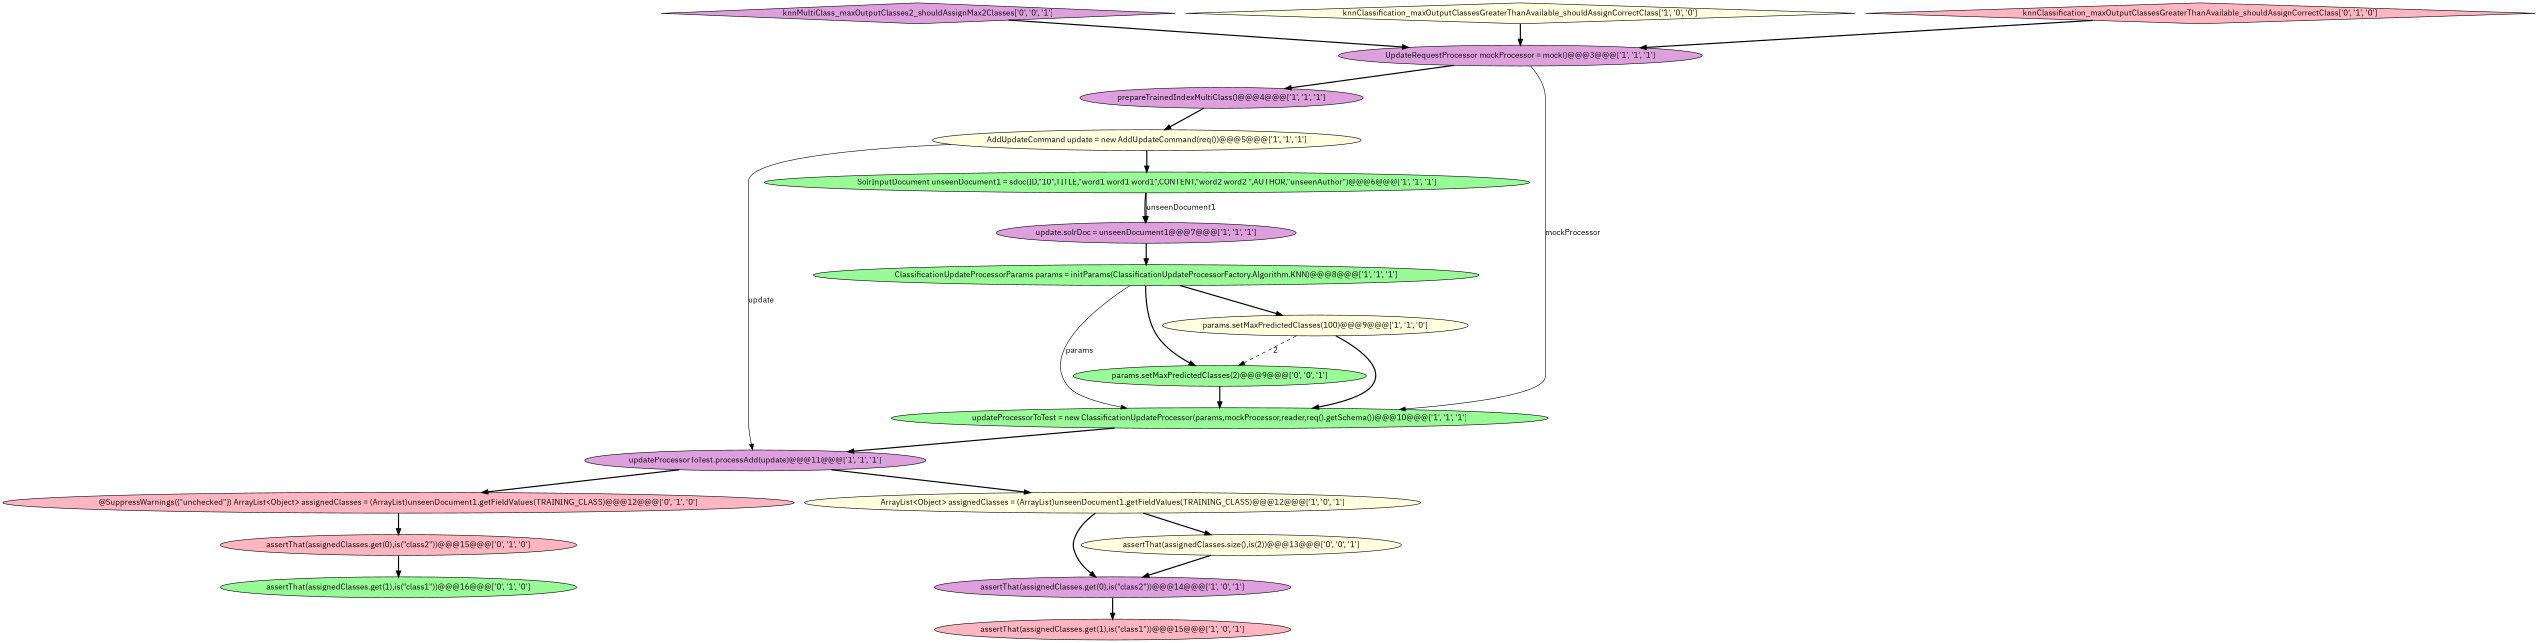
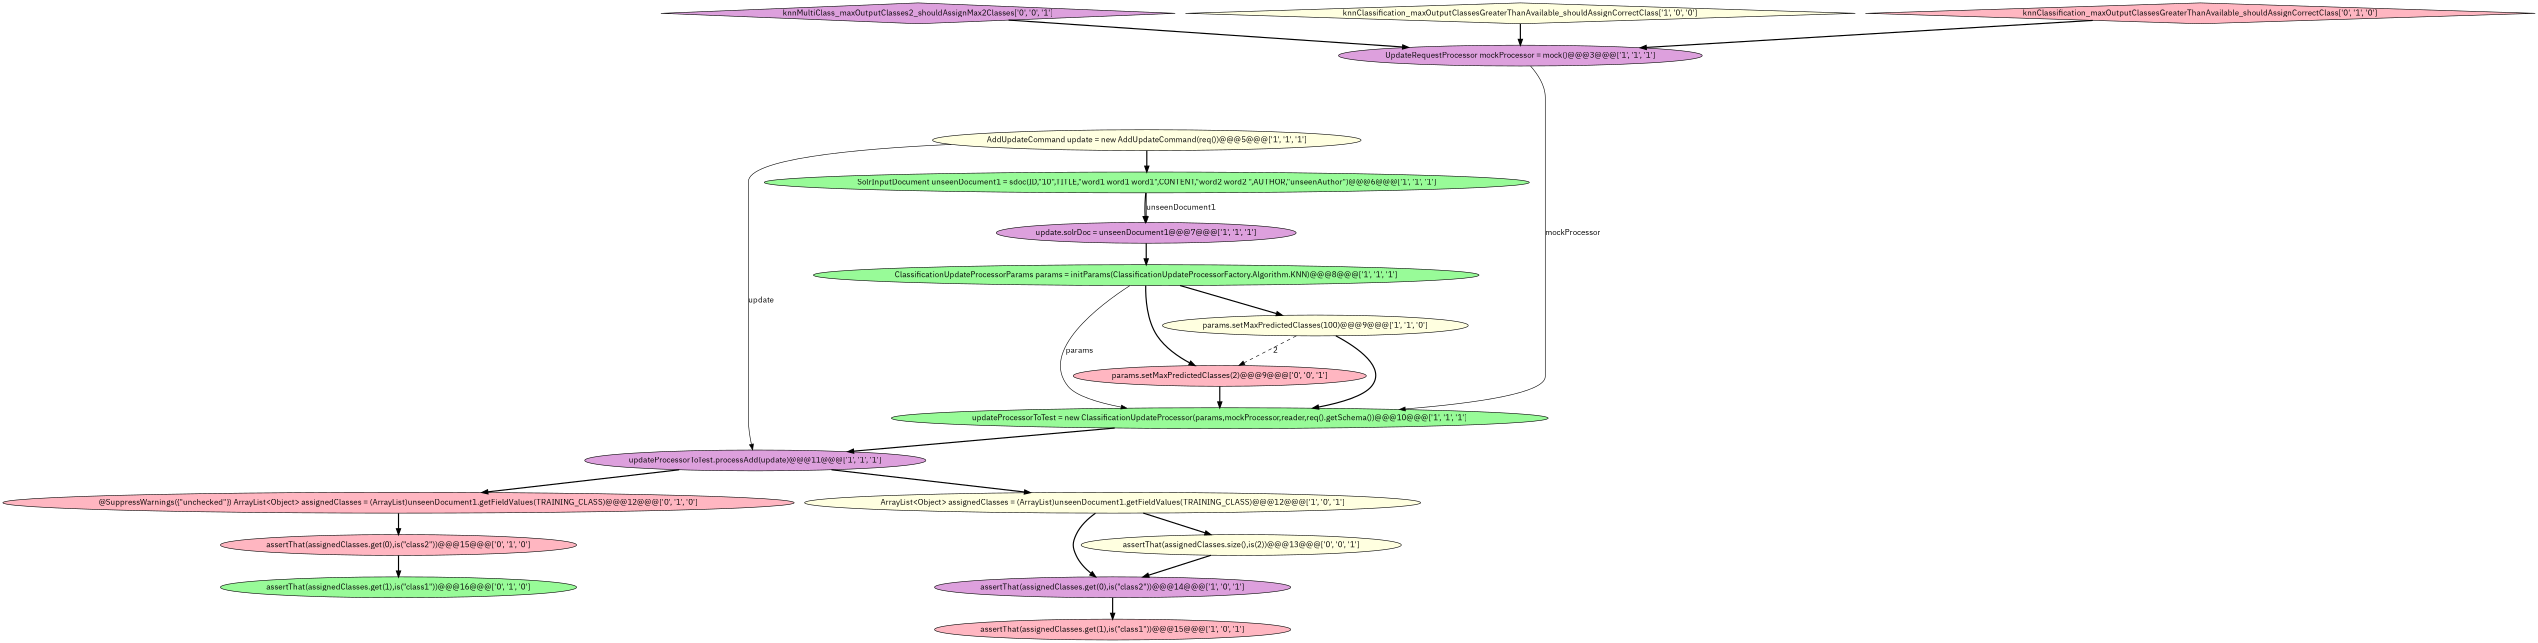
(1222, 98) -> none
(1220, 376) -> (1220, 376)
